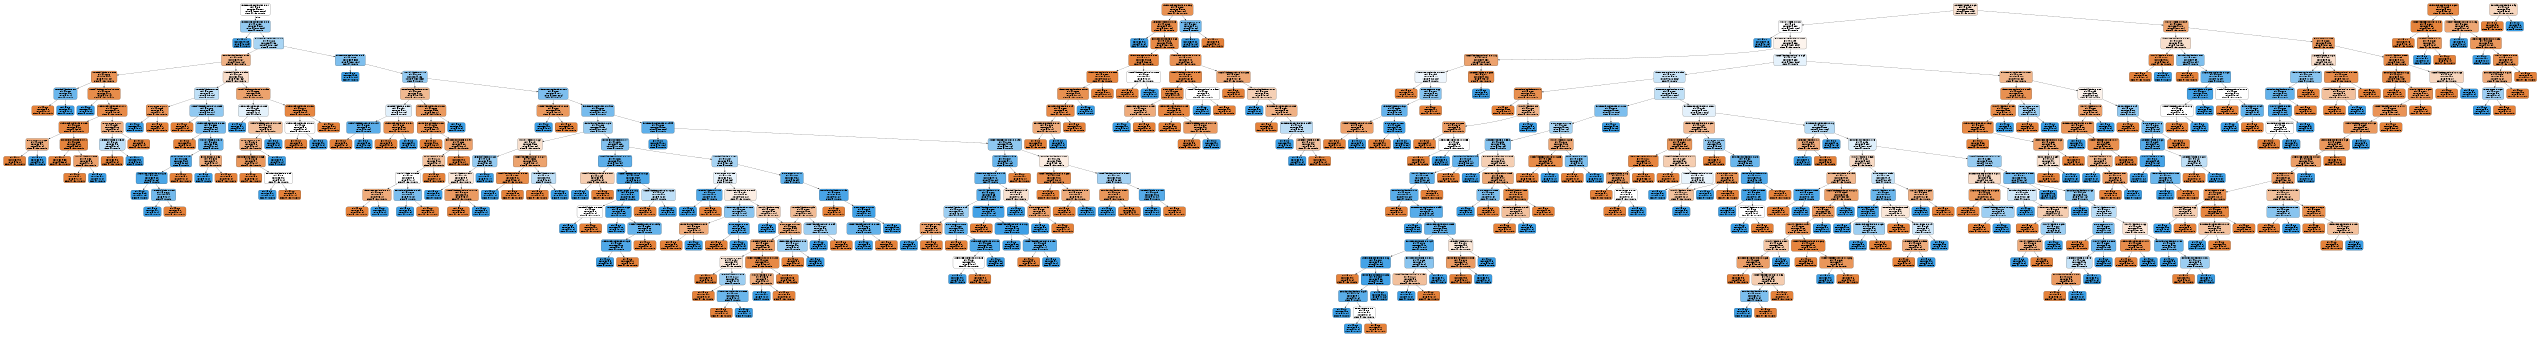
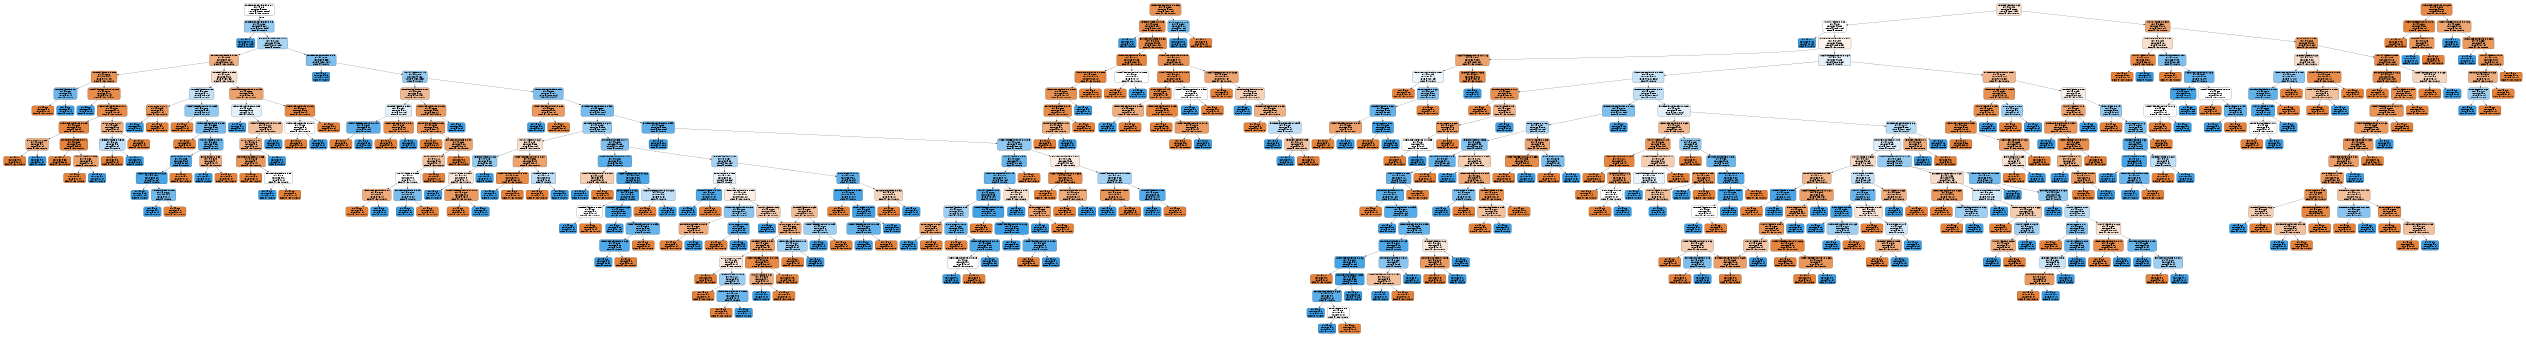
none -> (866, 186)
(1760, 270) -> (1713, 254)
